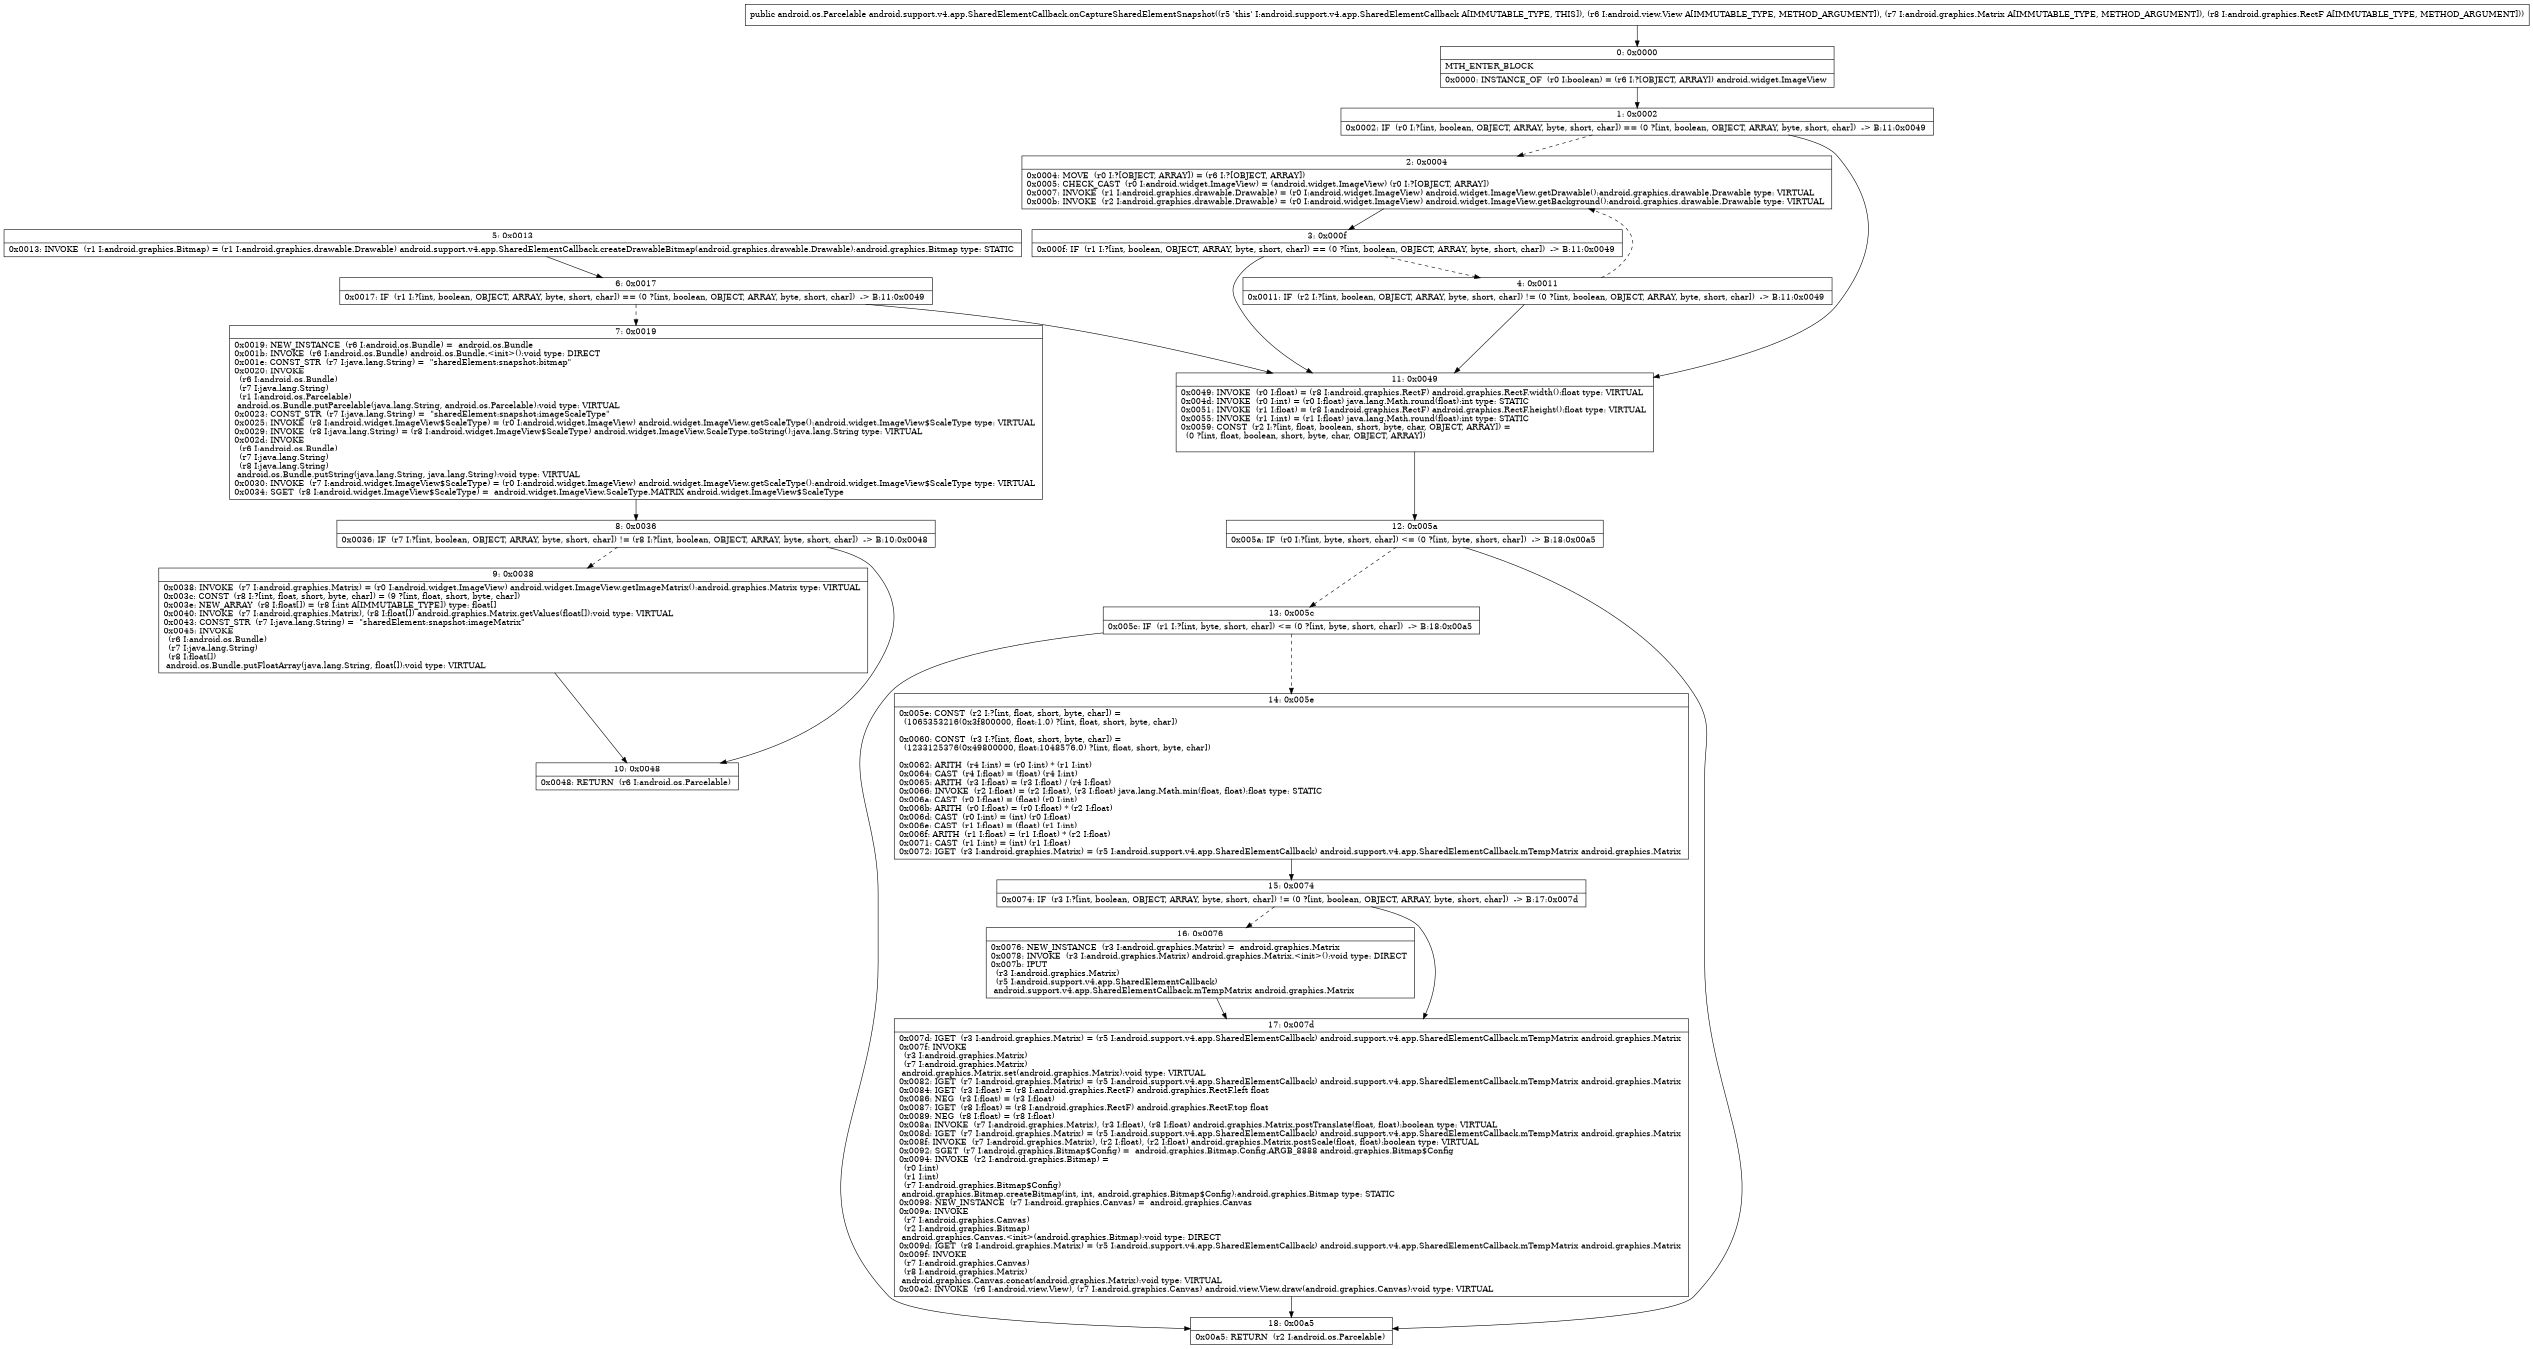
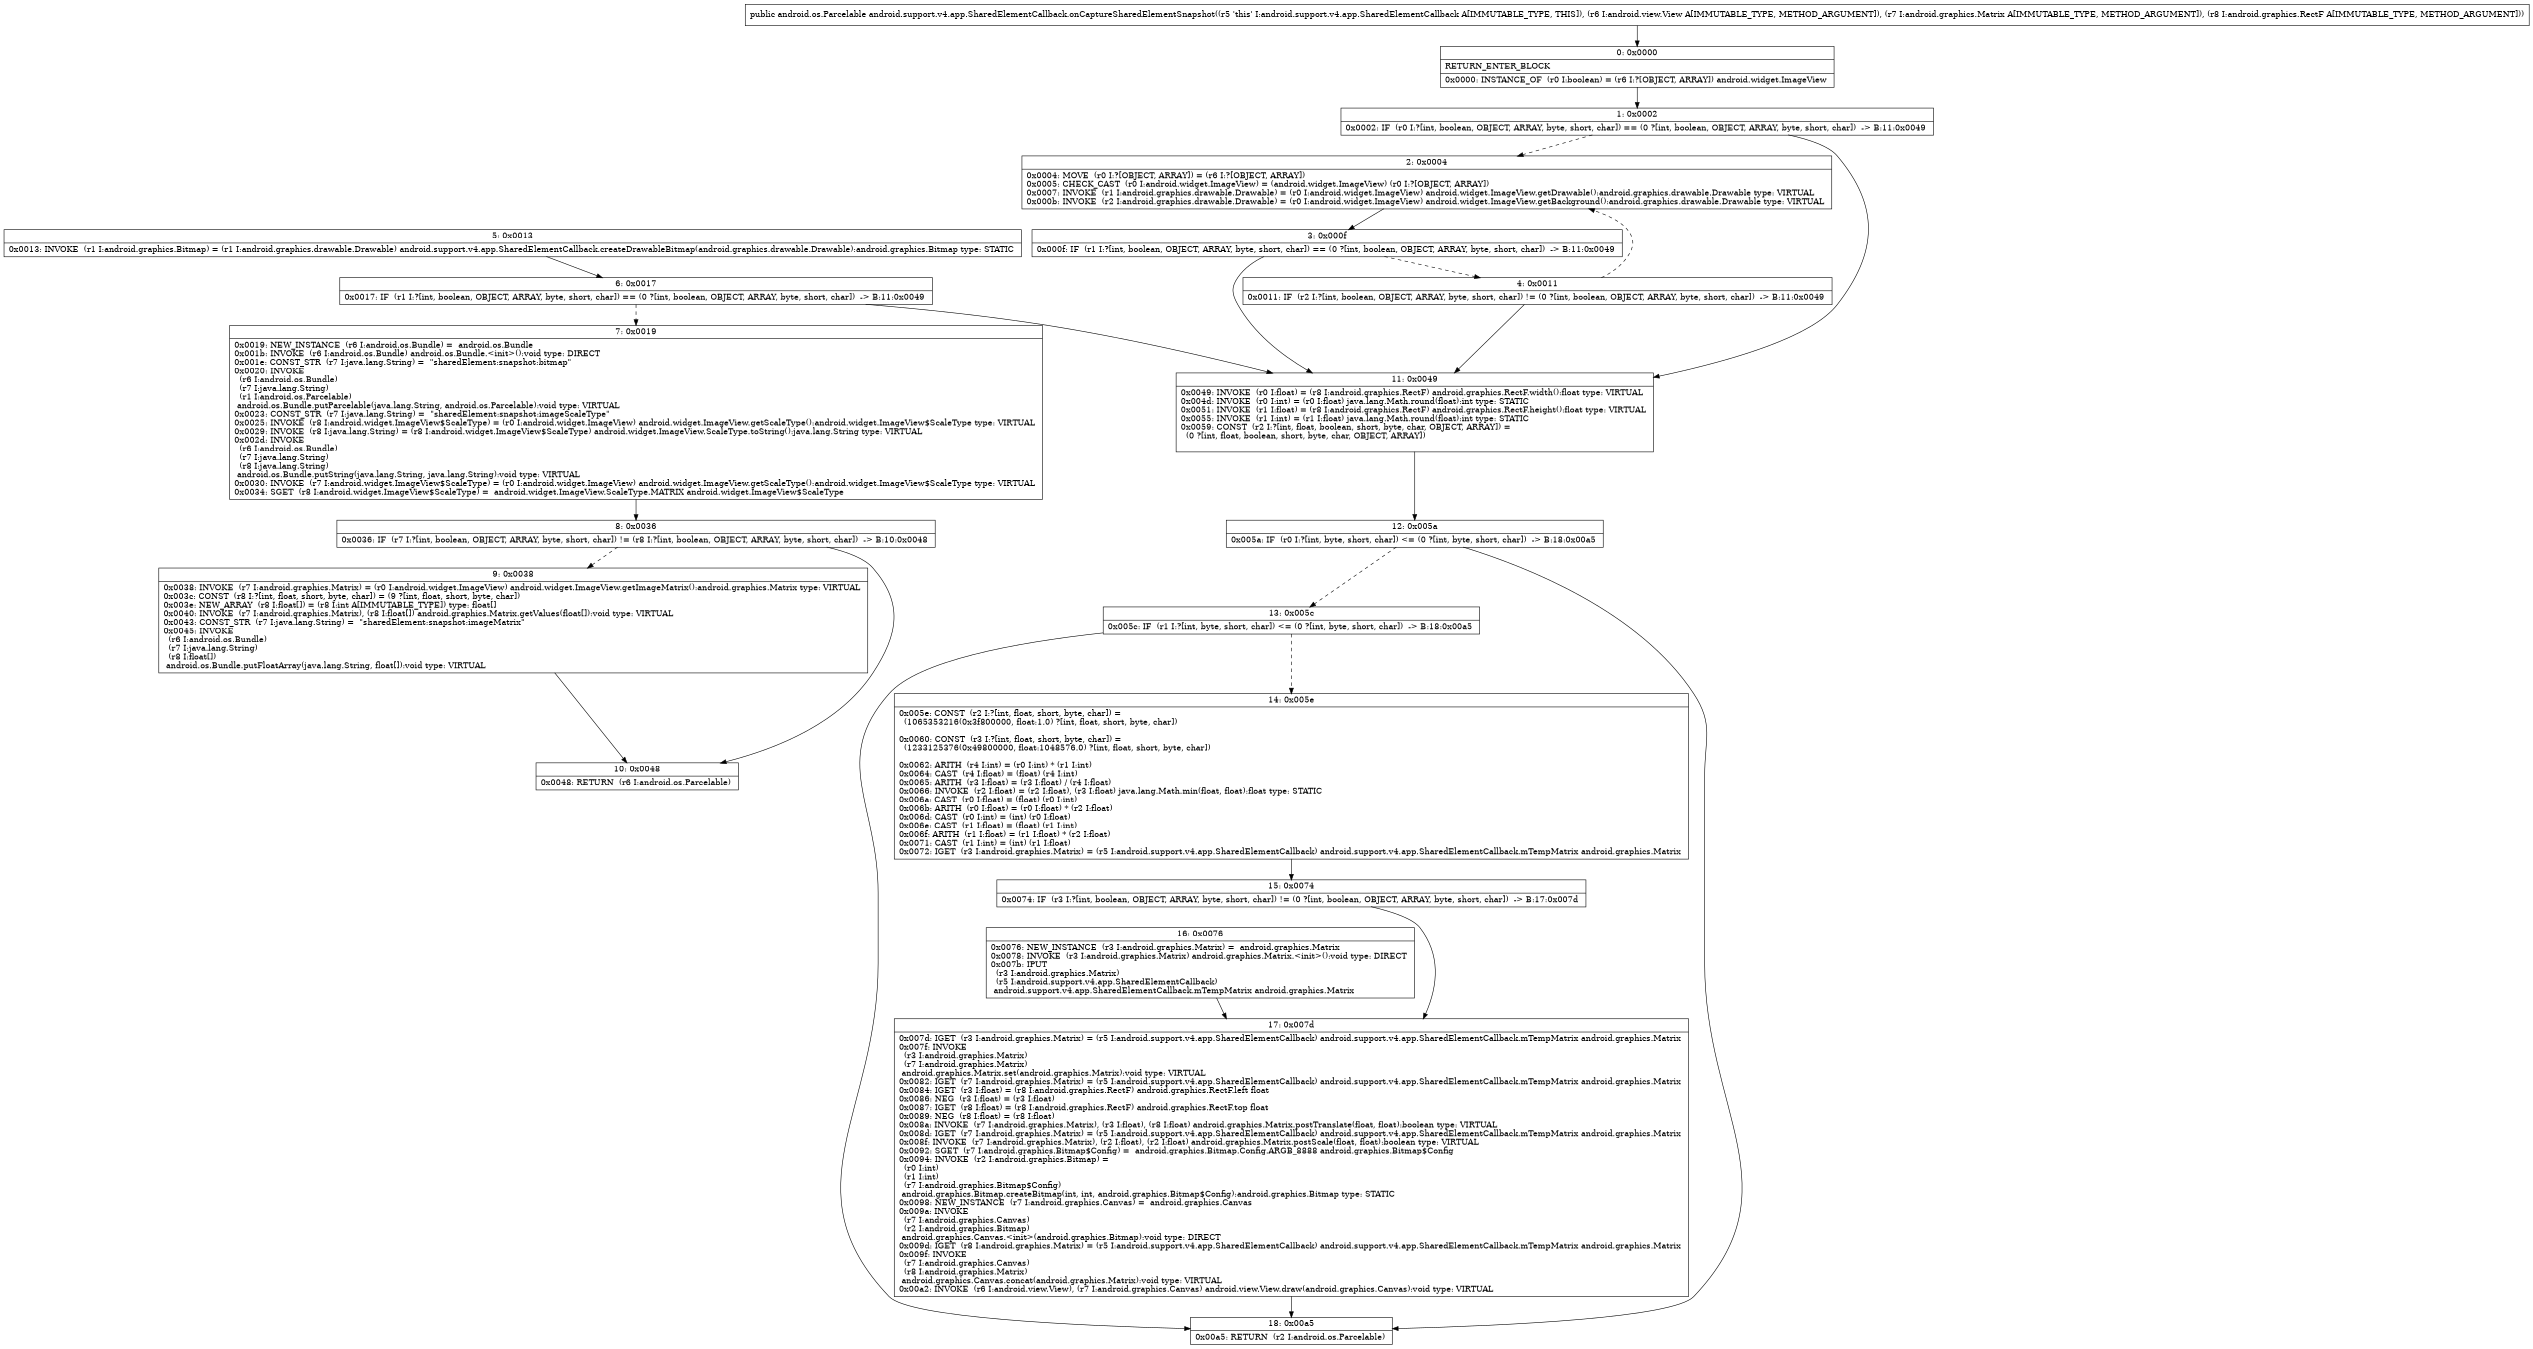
(1489, 66) -> (1498, 66)
(1263, 915) -> none
